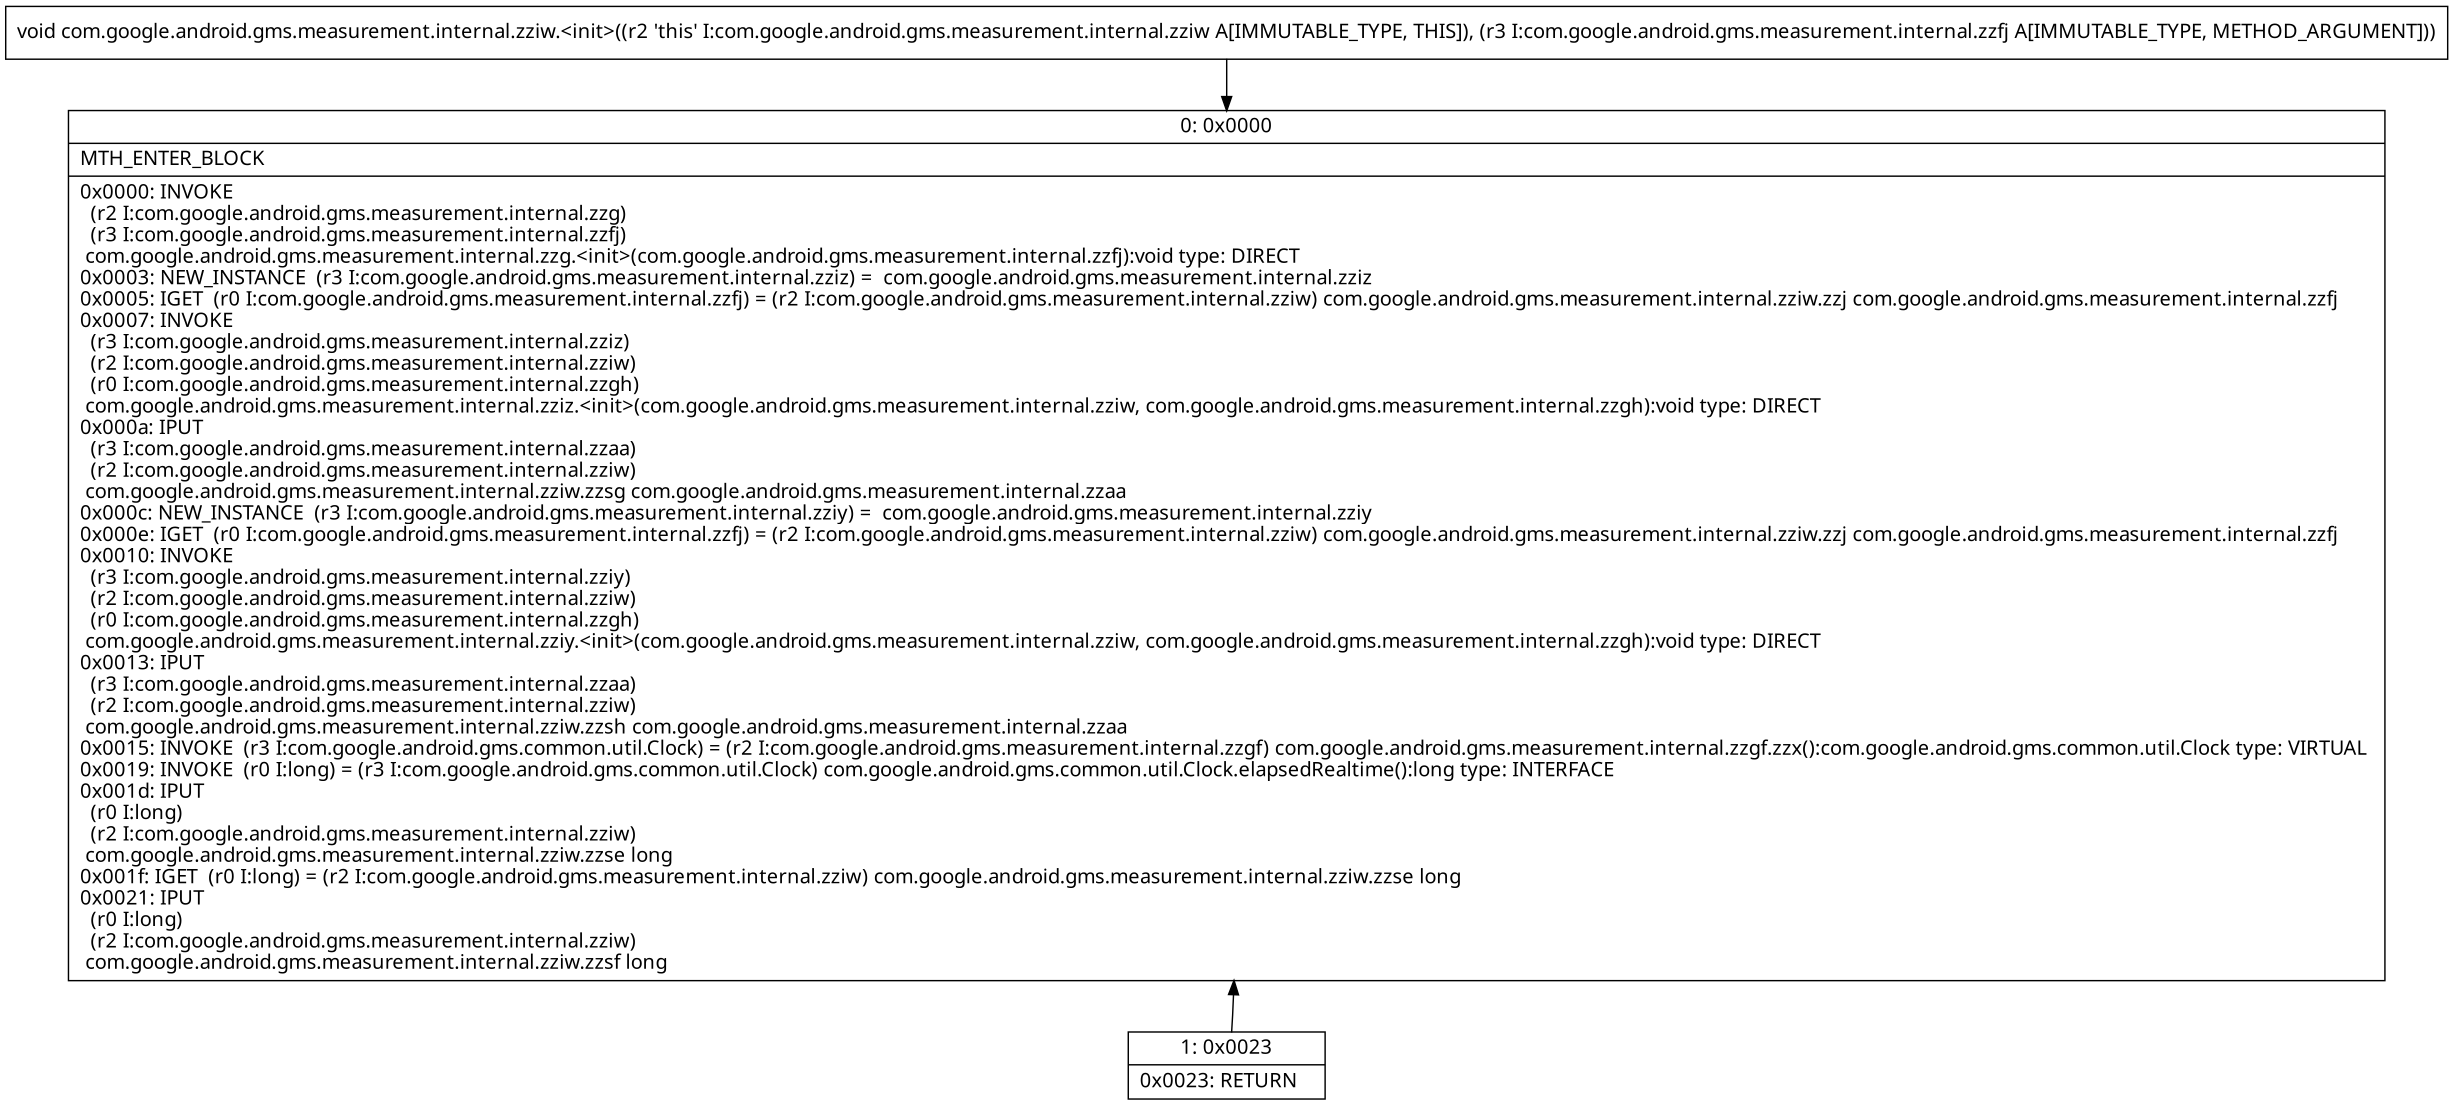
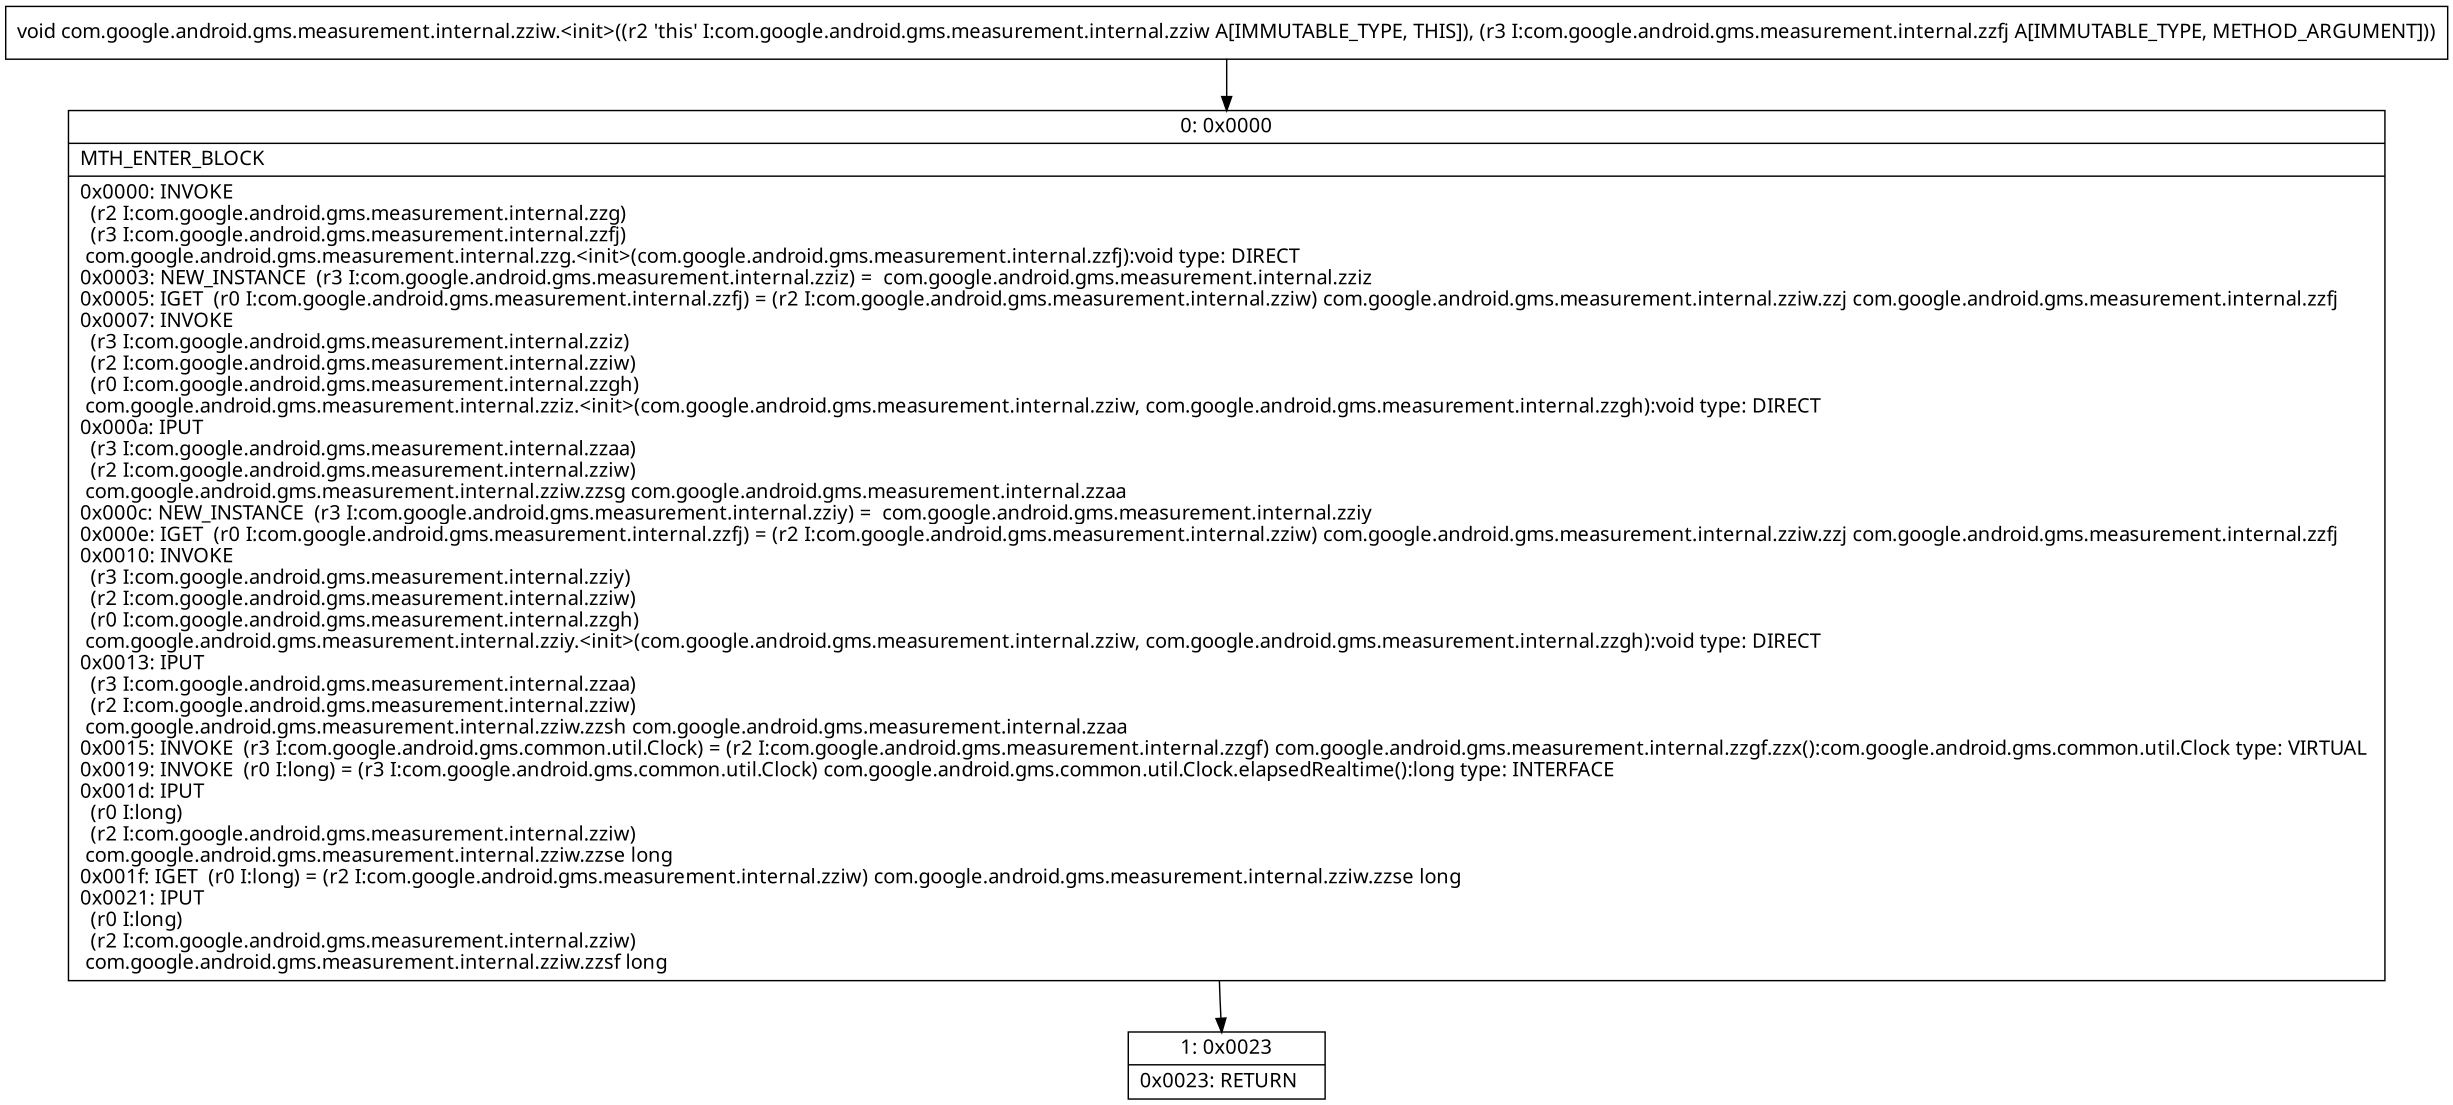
(1233, 1014) -> (1220, 999)
